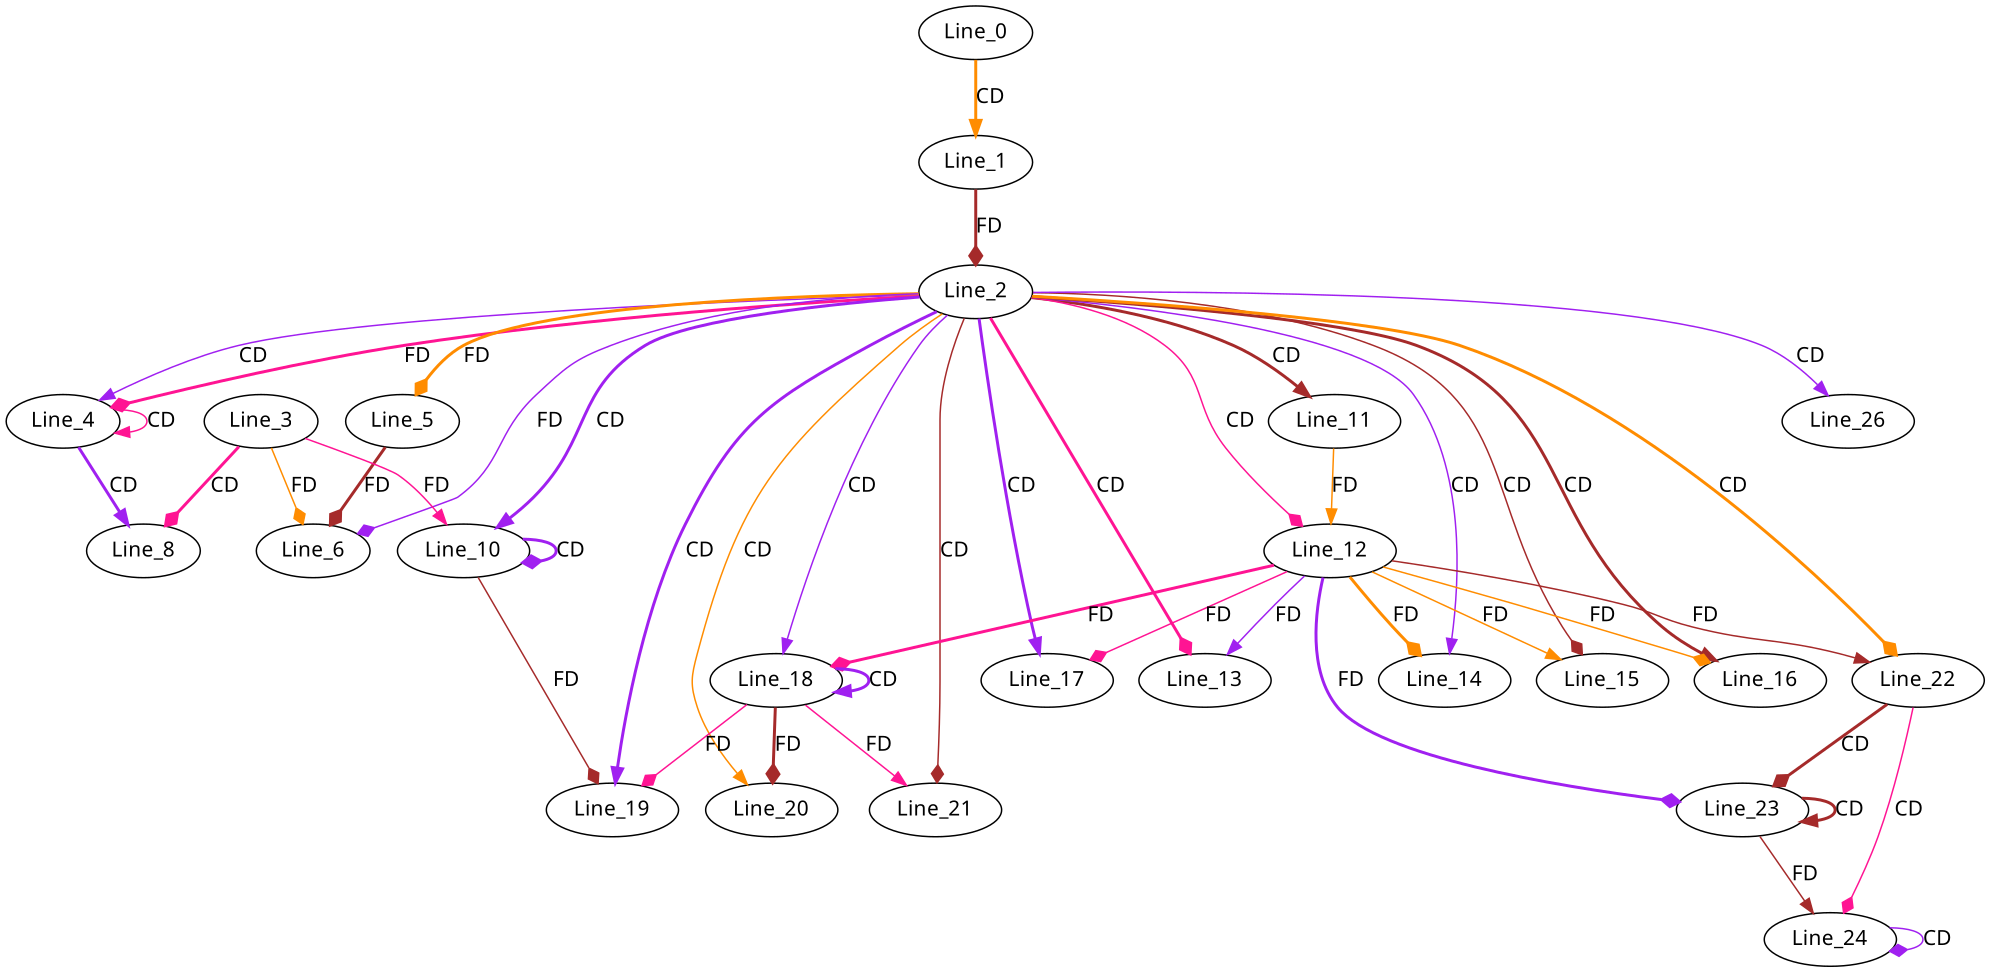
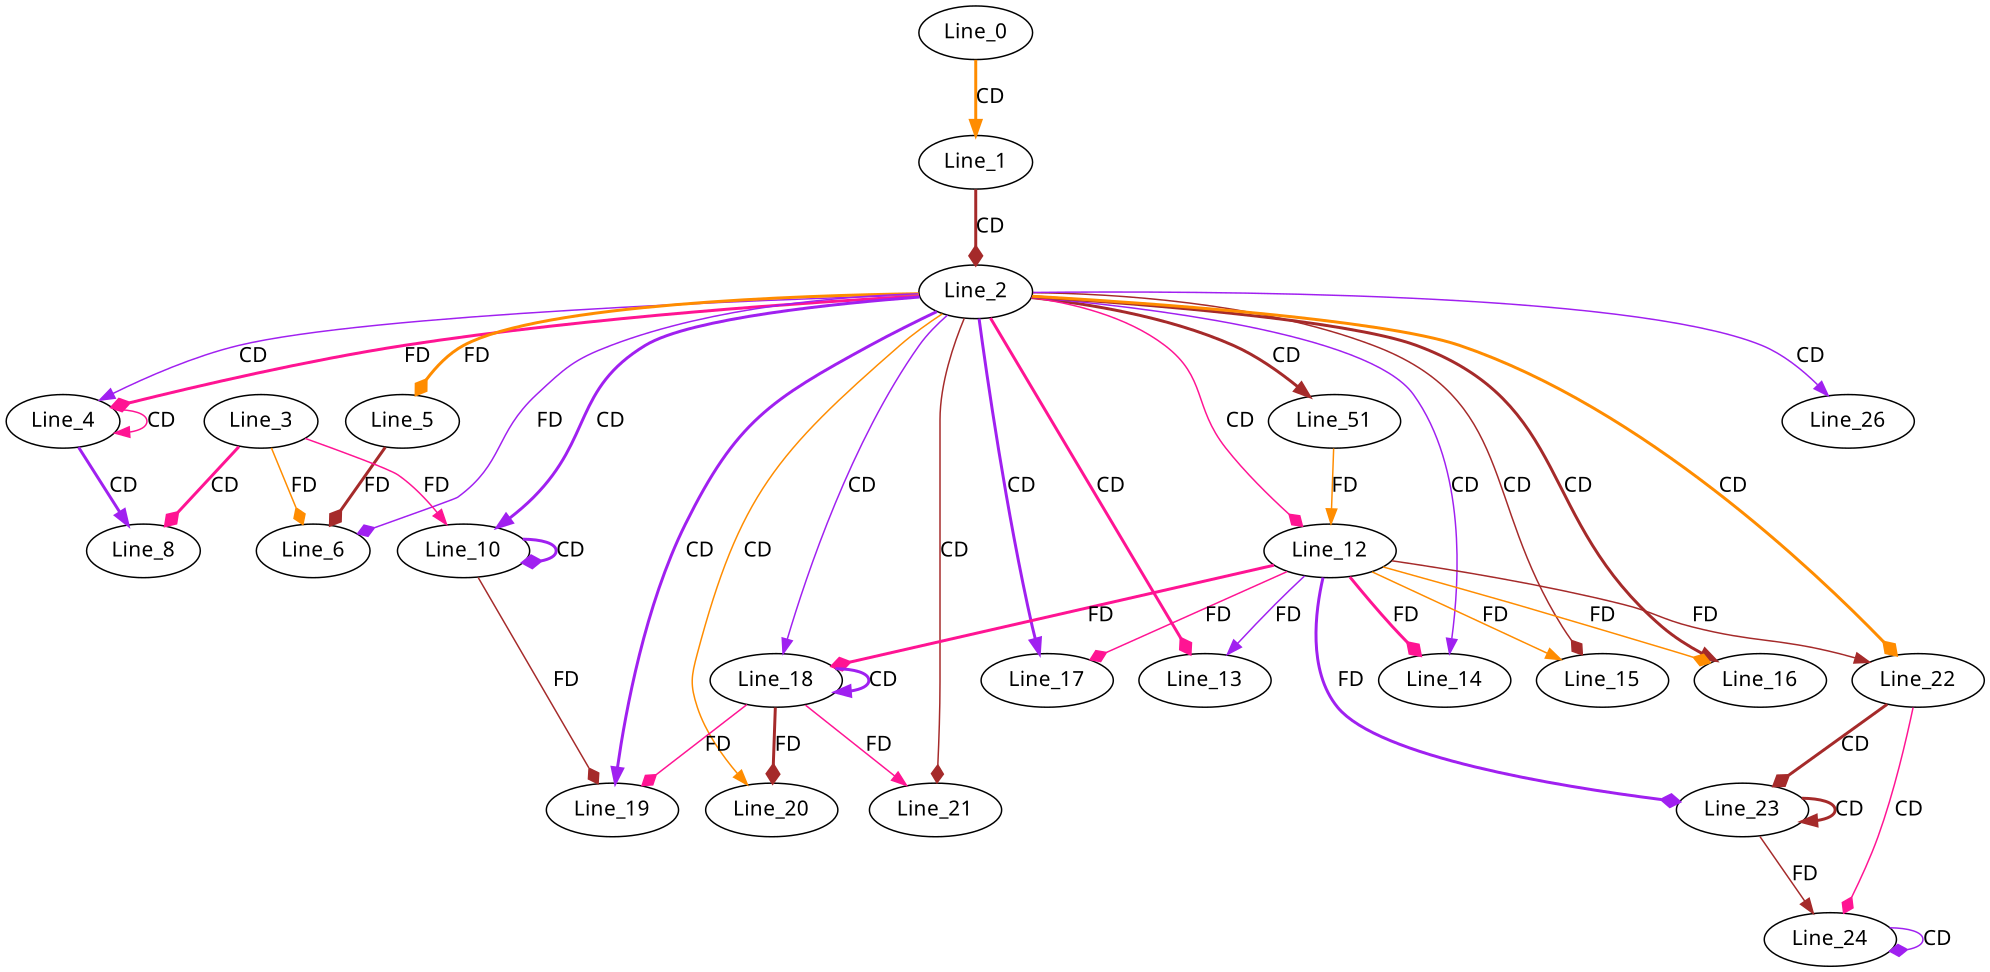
(990, 227) -> (991, 227)
(1335, 421) -> (1335, 421)
(1378, 611) -> (1378, 611)
